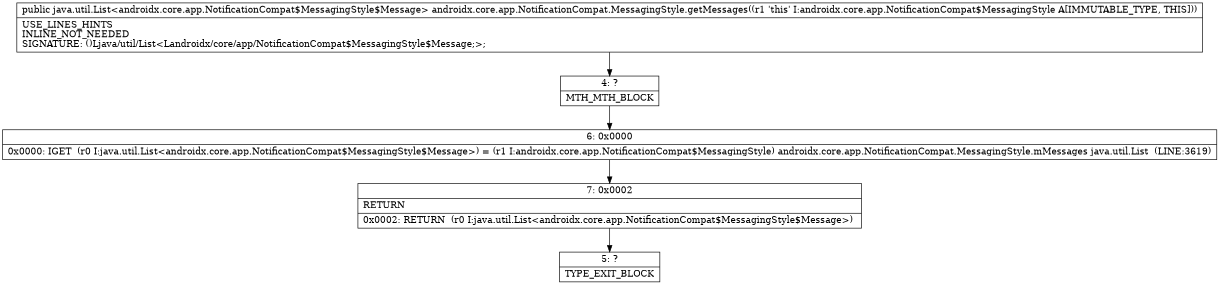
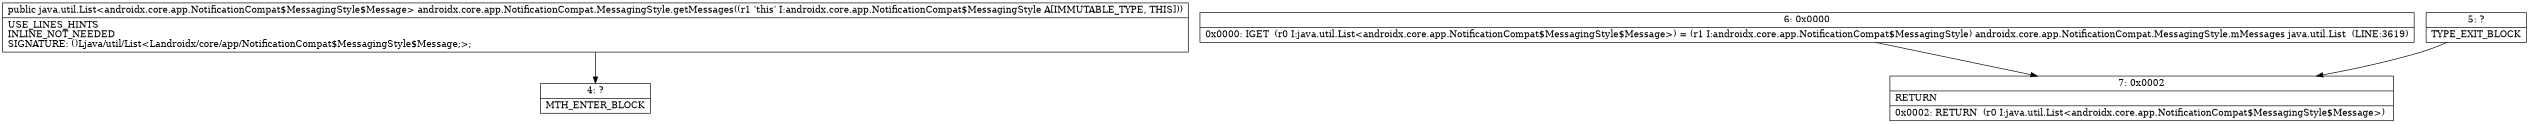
(610, 98) -> (595, 105)
(610, 115) -> none
(610, 237) -> (2386, 62)
